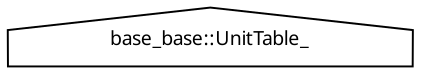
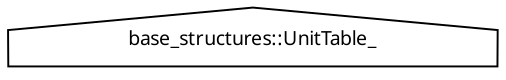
(210, 40) -> (253, 40)
